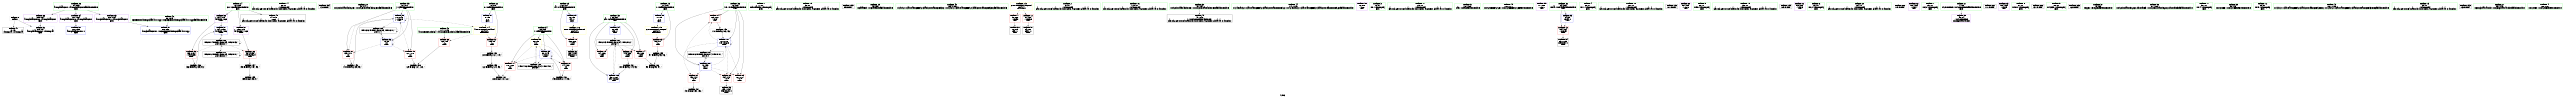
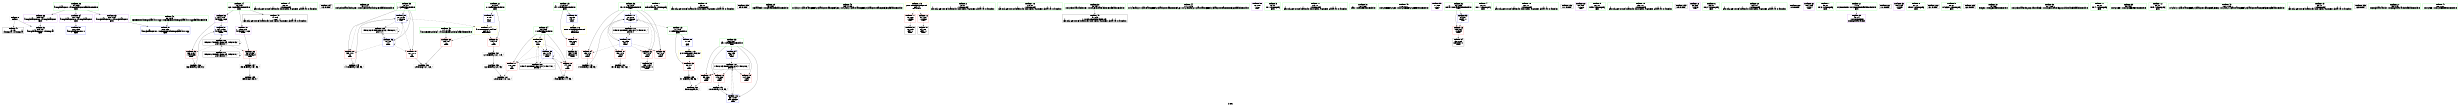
(710, 34) -> (652, 24)
